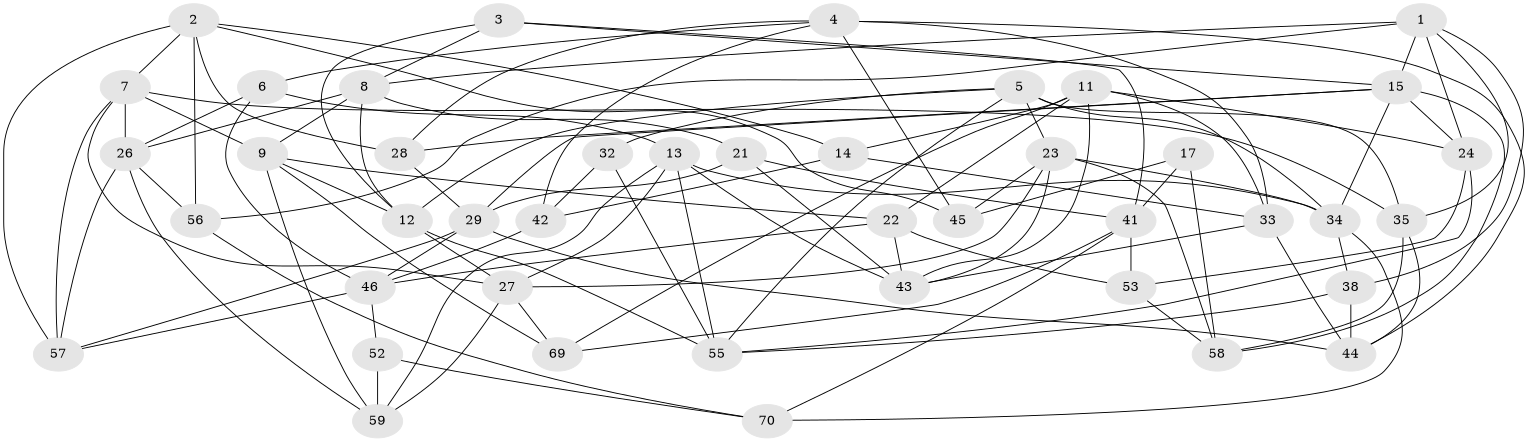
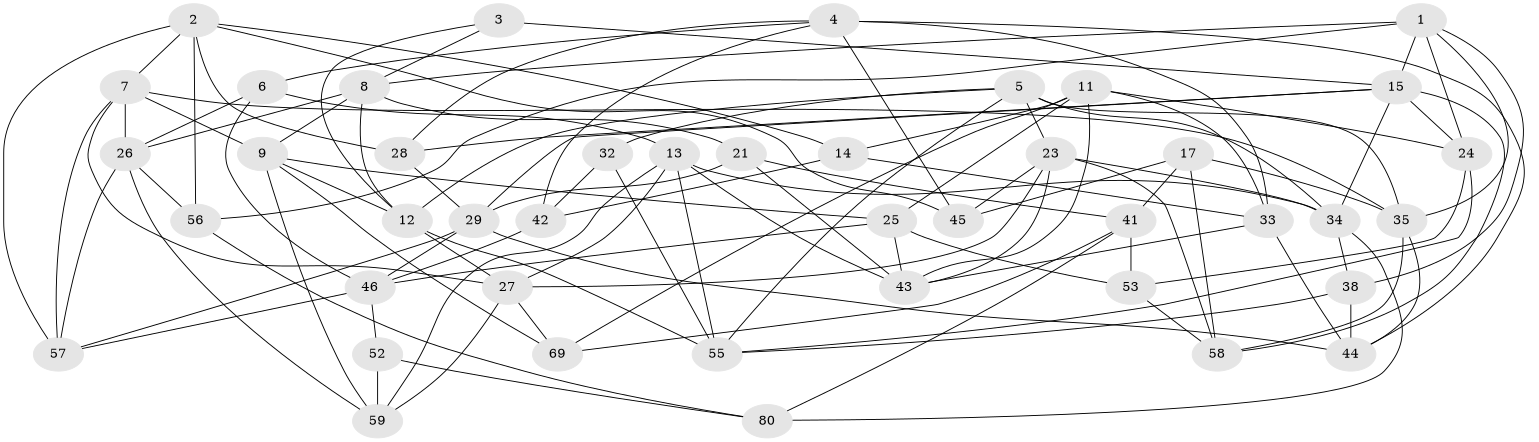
(892, 48) -> none
none -> (1302, 183)
(892, 221) -> (892, 221)
(767, 421) -> (767, 421)
